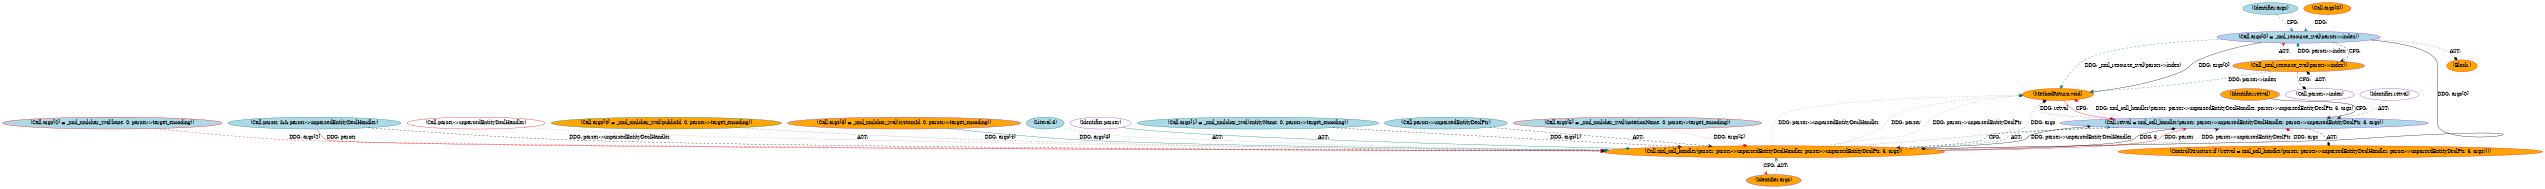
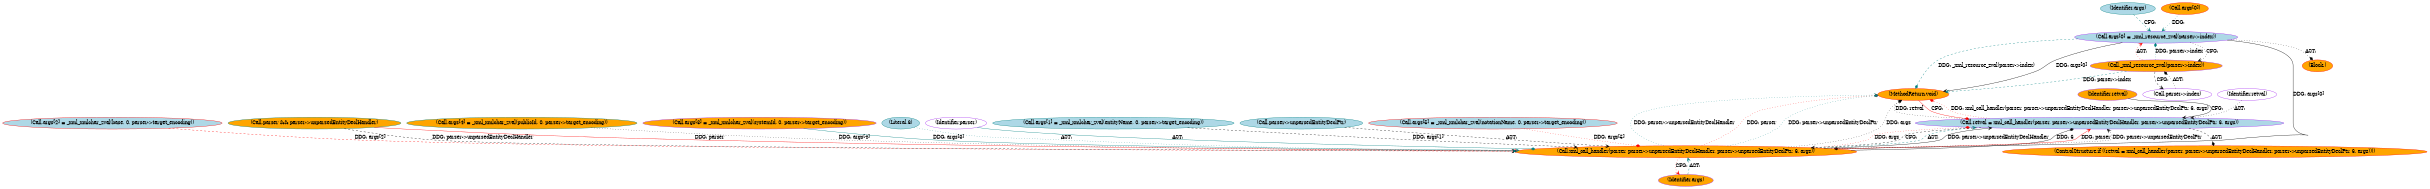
(2346, 48) -> (2204, 48)
(2298, 80) -> (2155, 80)
(314, 123) -> (314, 123)
(476, 123) -> none
